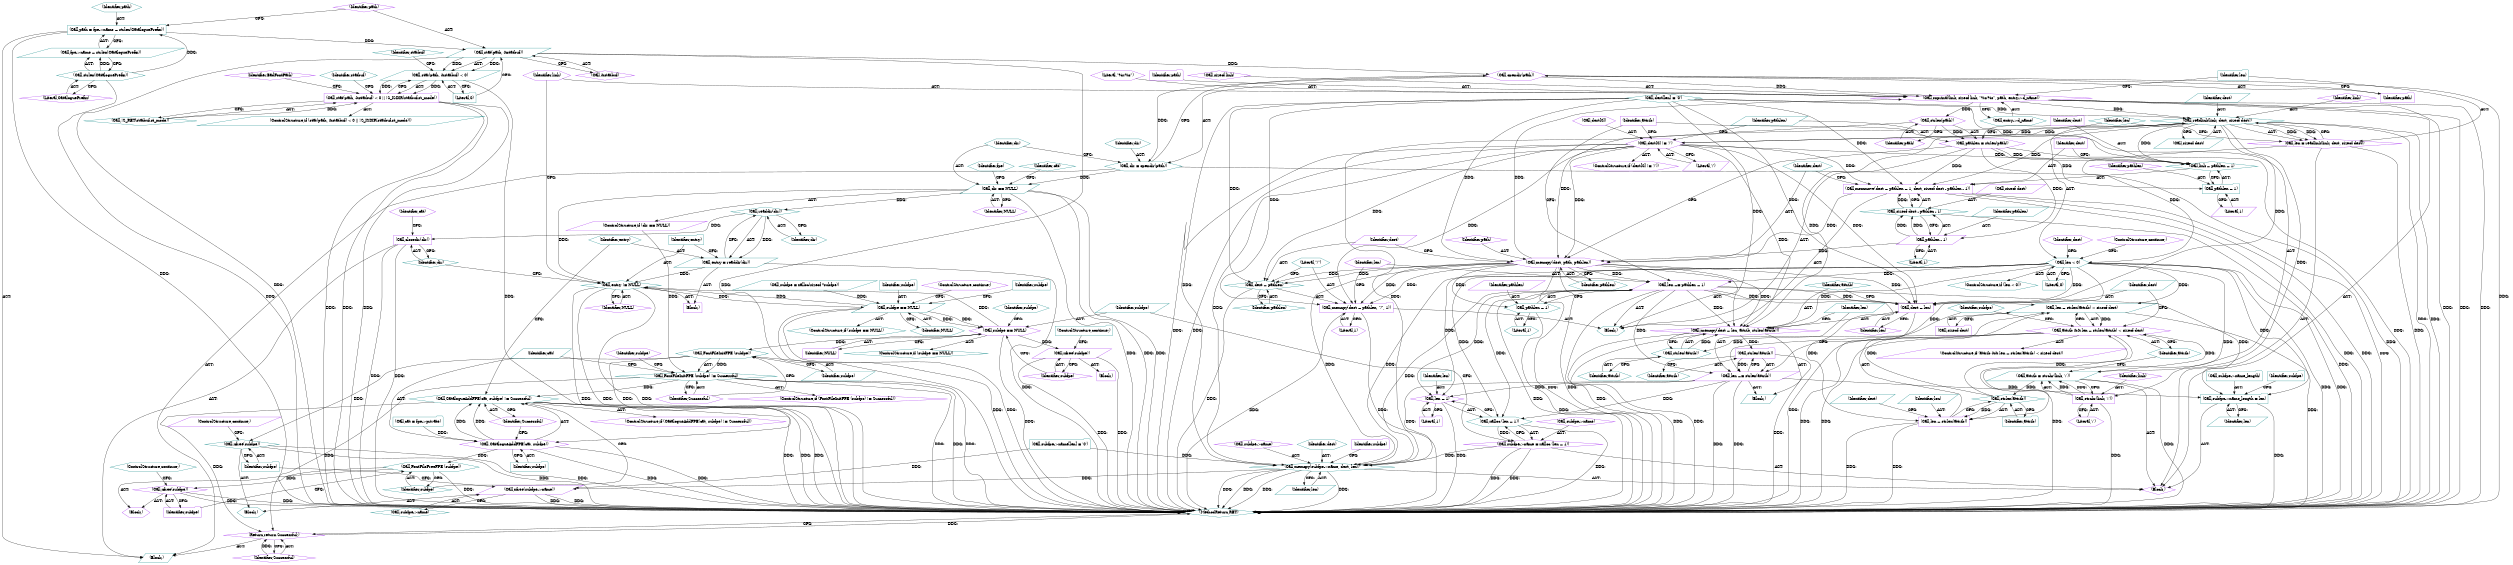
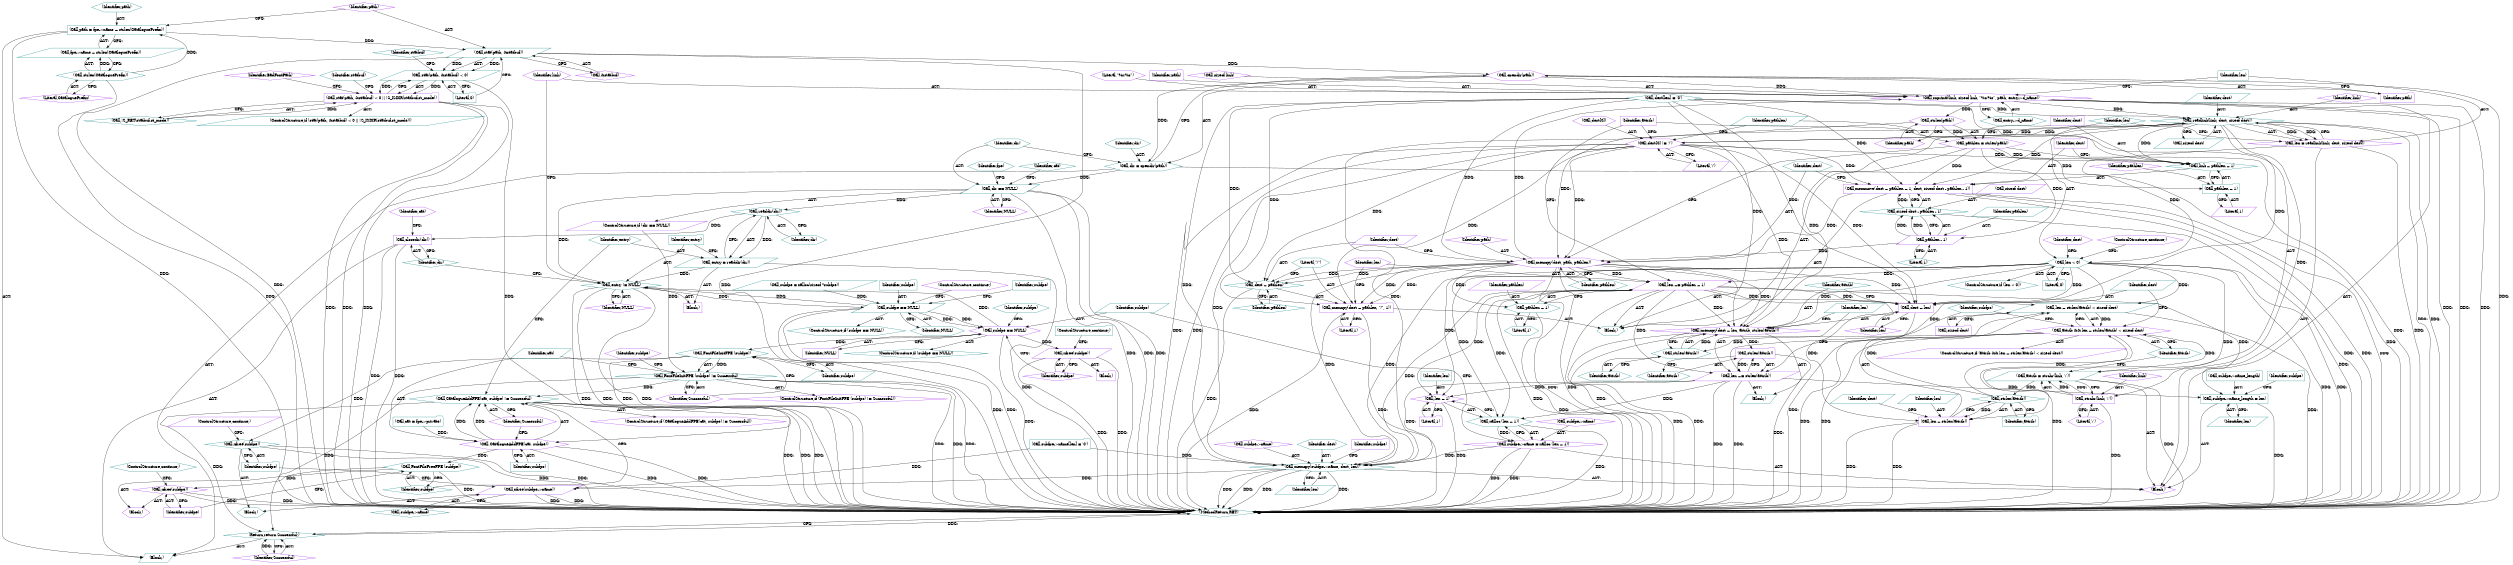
(1626, 166) -> none
(2240, 291) -> none
(274, 535) -> (274, 535)
